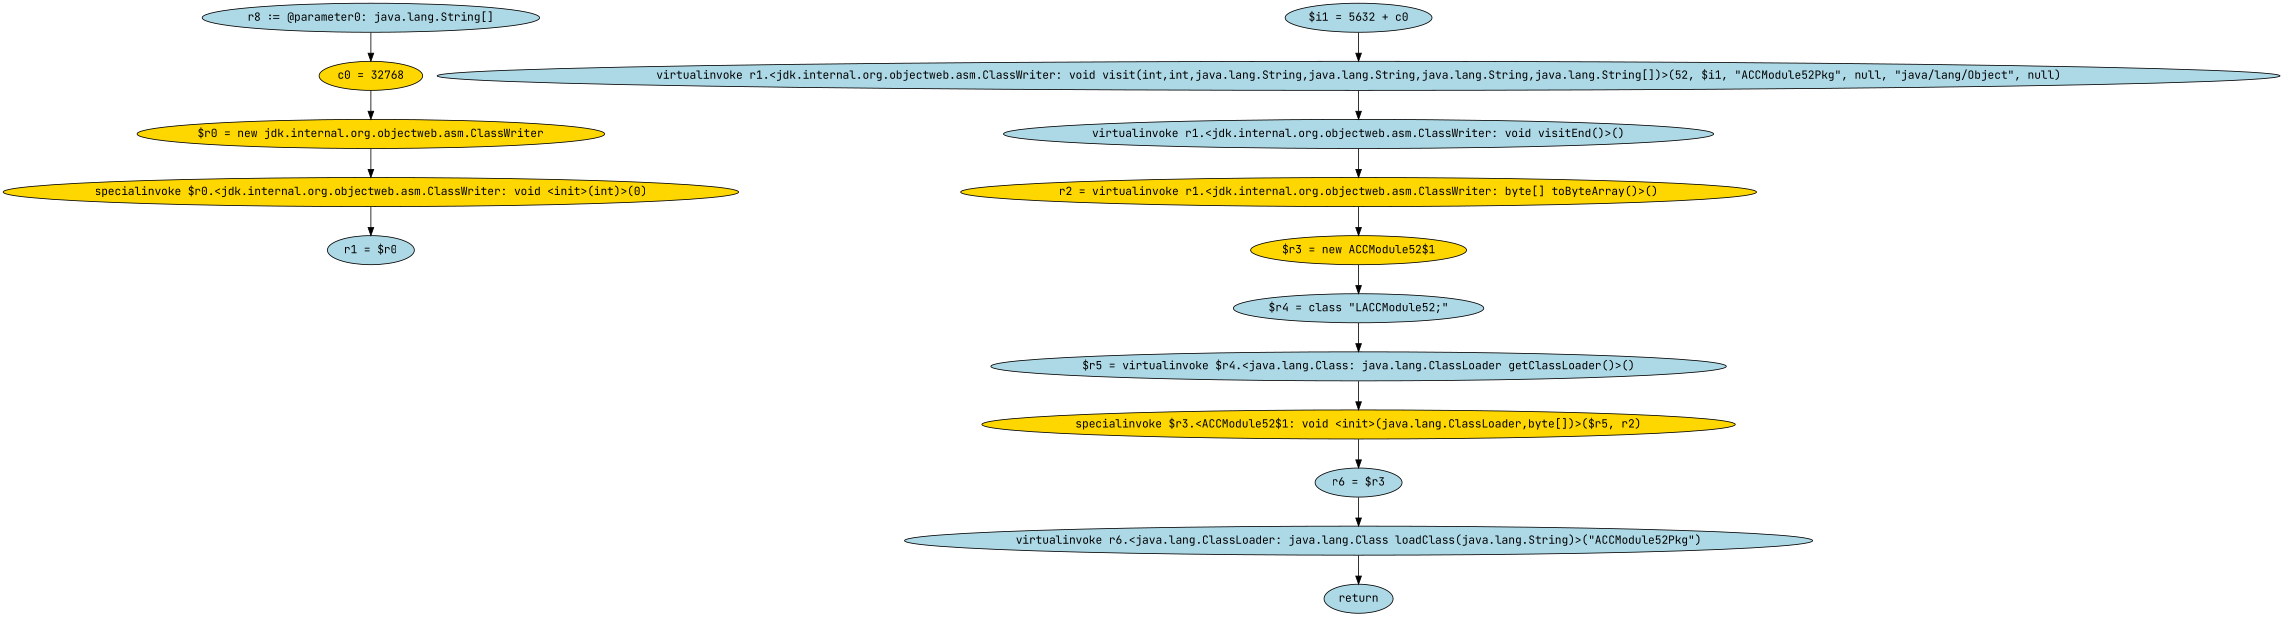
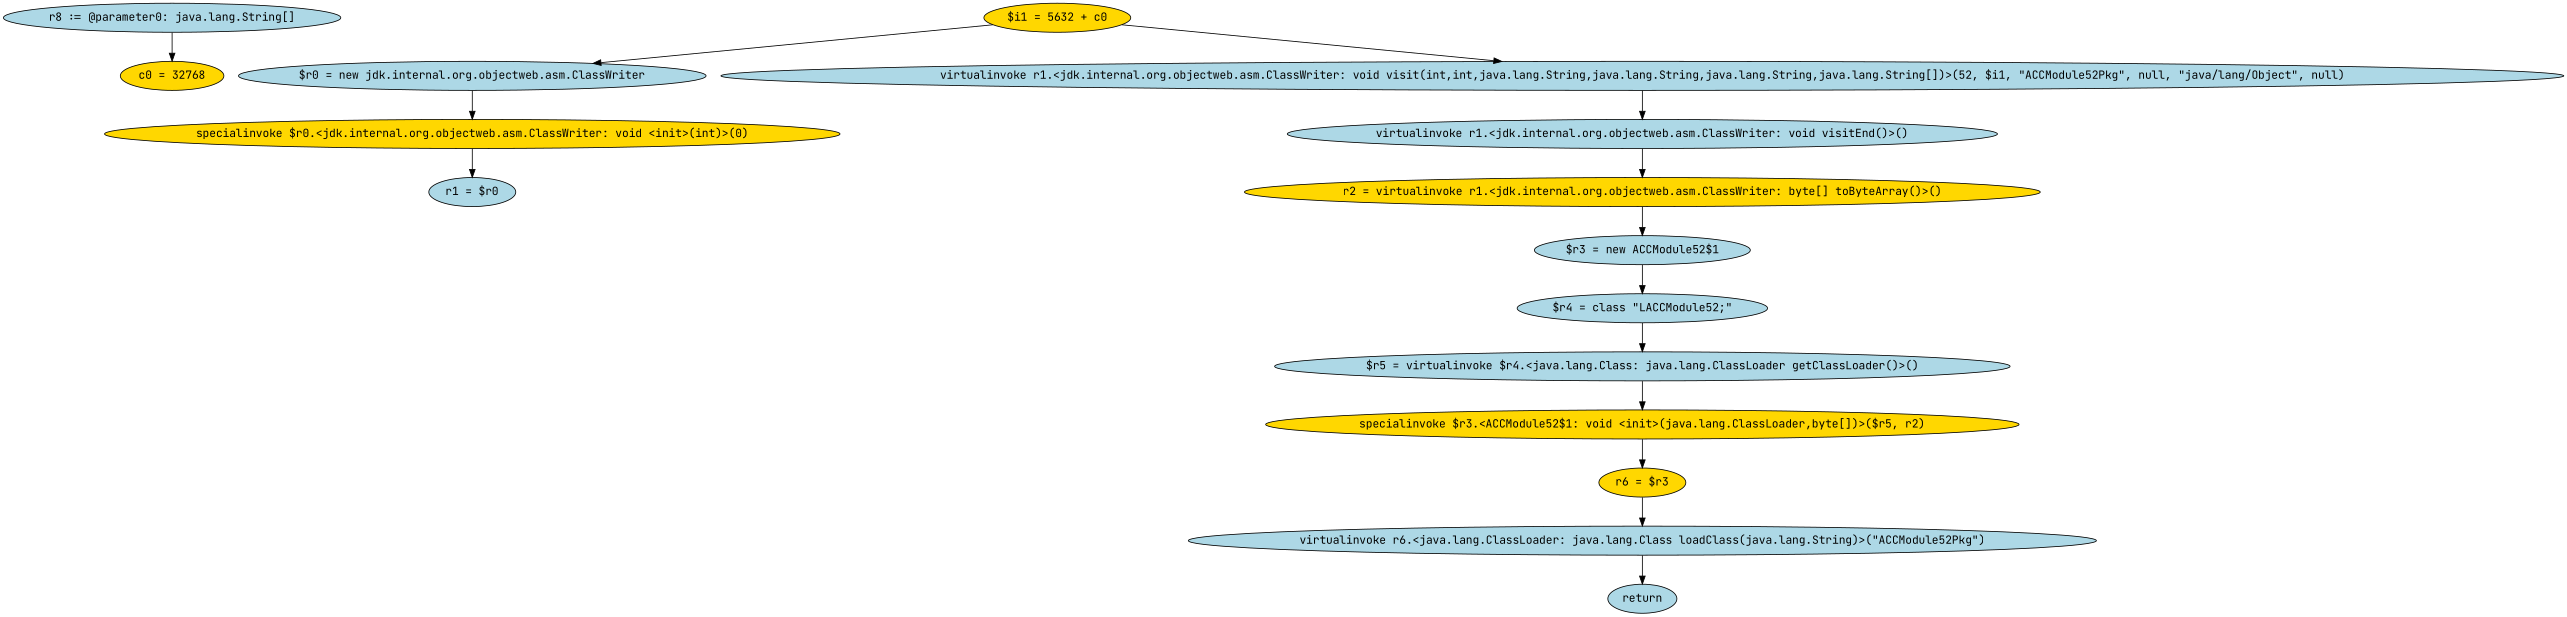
(1359, 18) -> (1057, 18)
(371, 101) -> (797, 44)
(371, 134) -> (472, 76)
(1359, 250) -> (1642, 250)
(1359, 483) -> (1642, 483)
